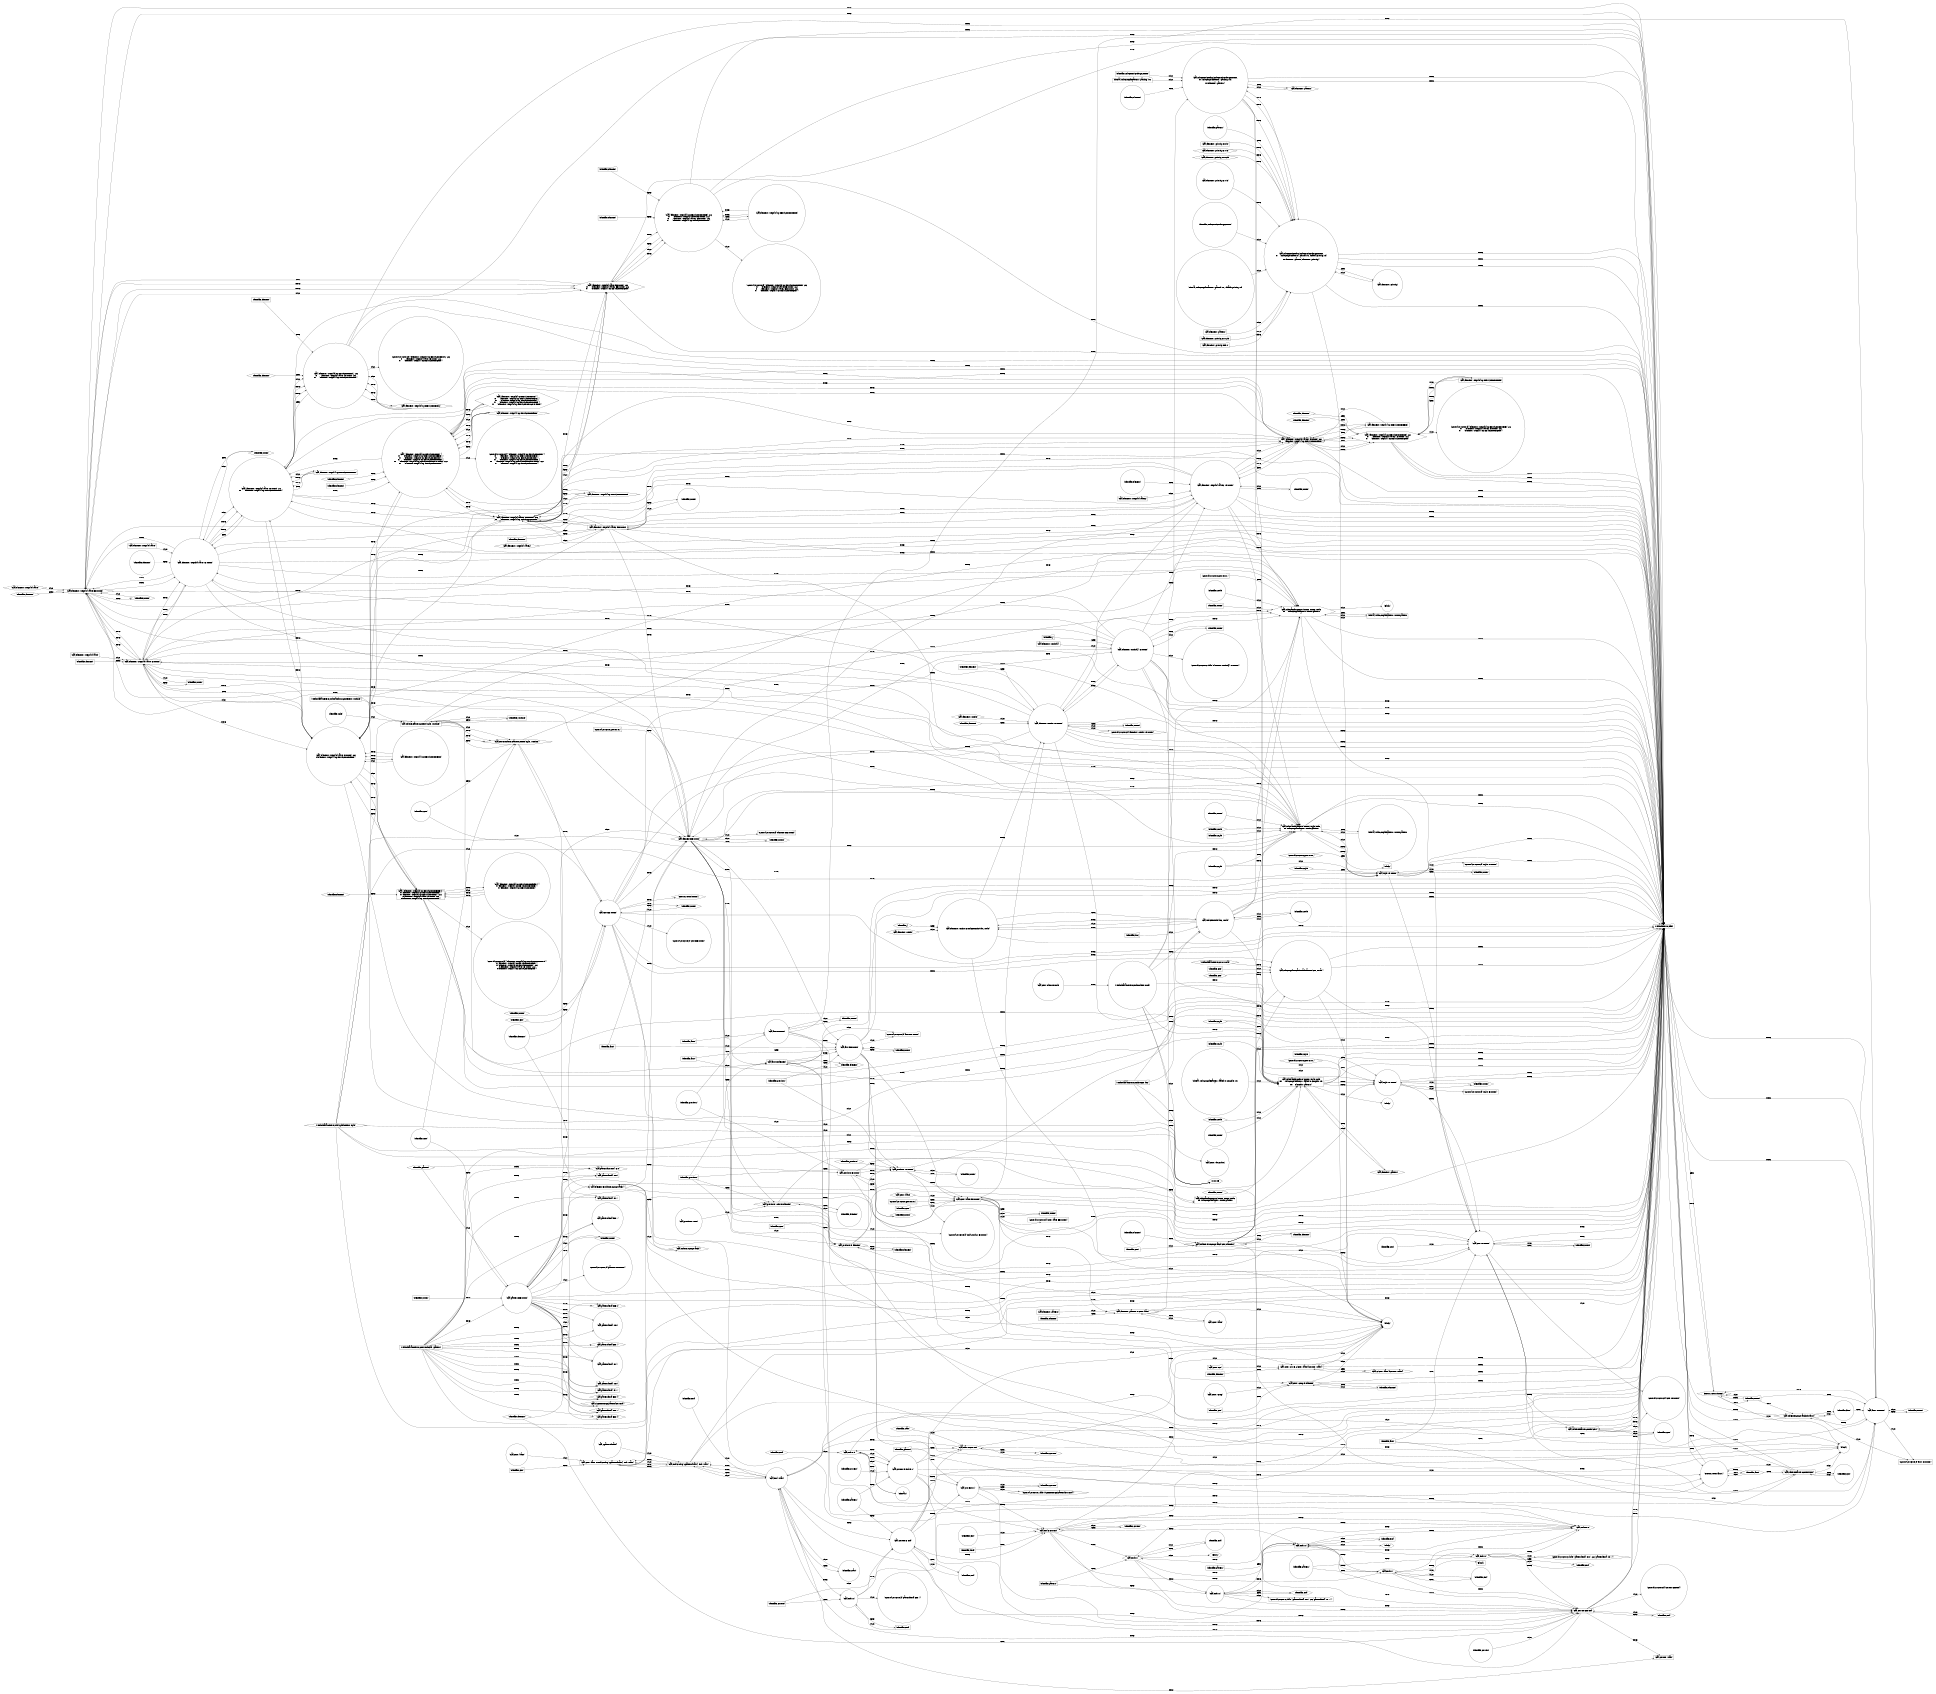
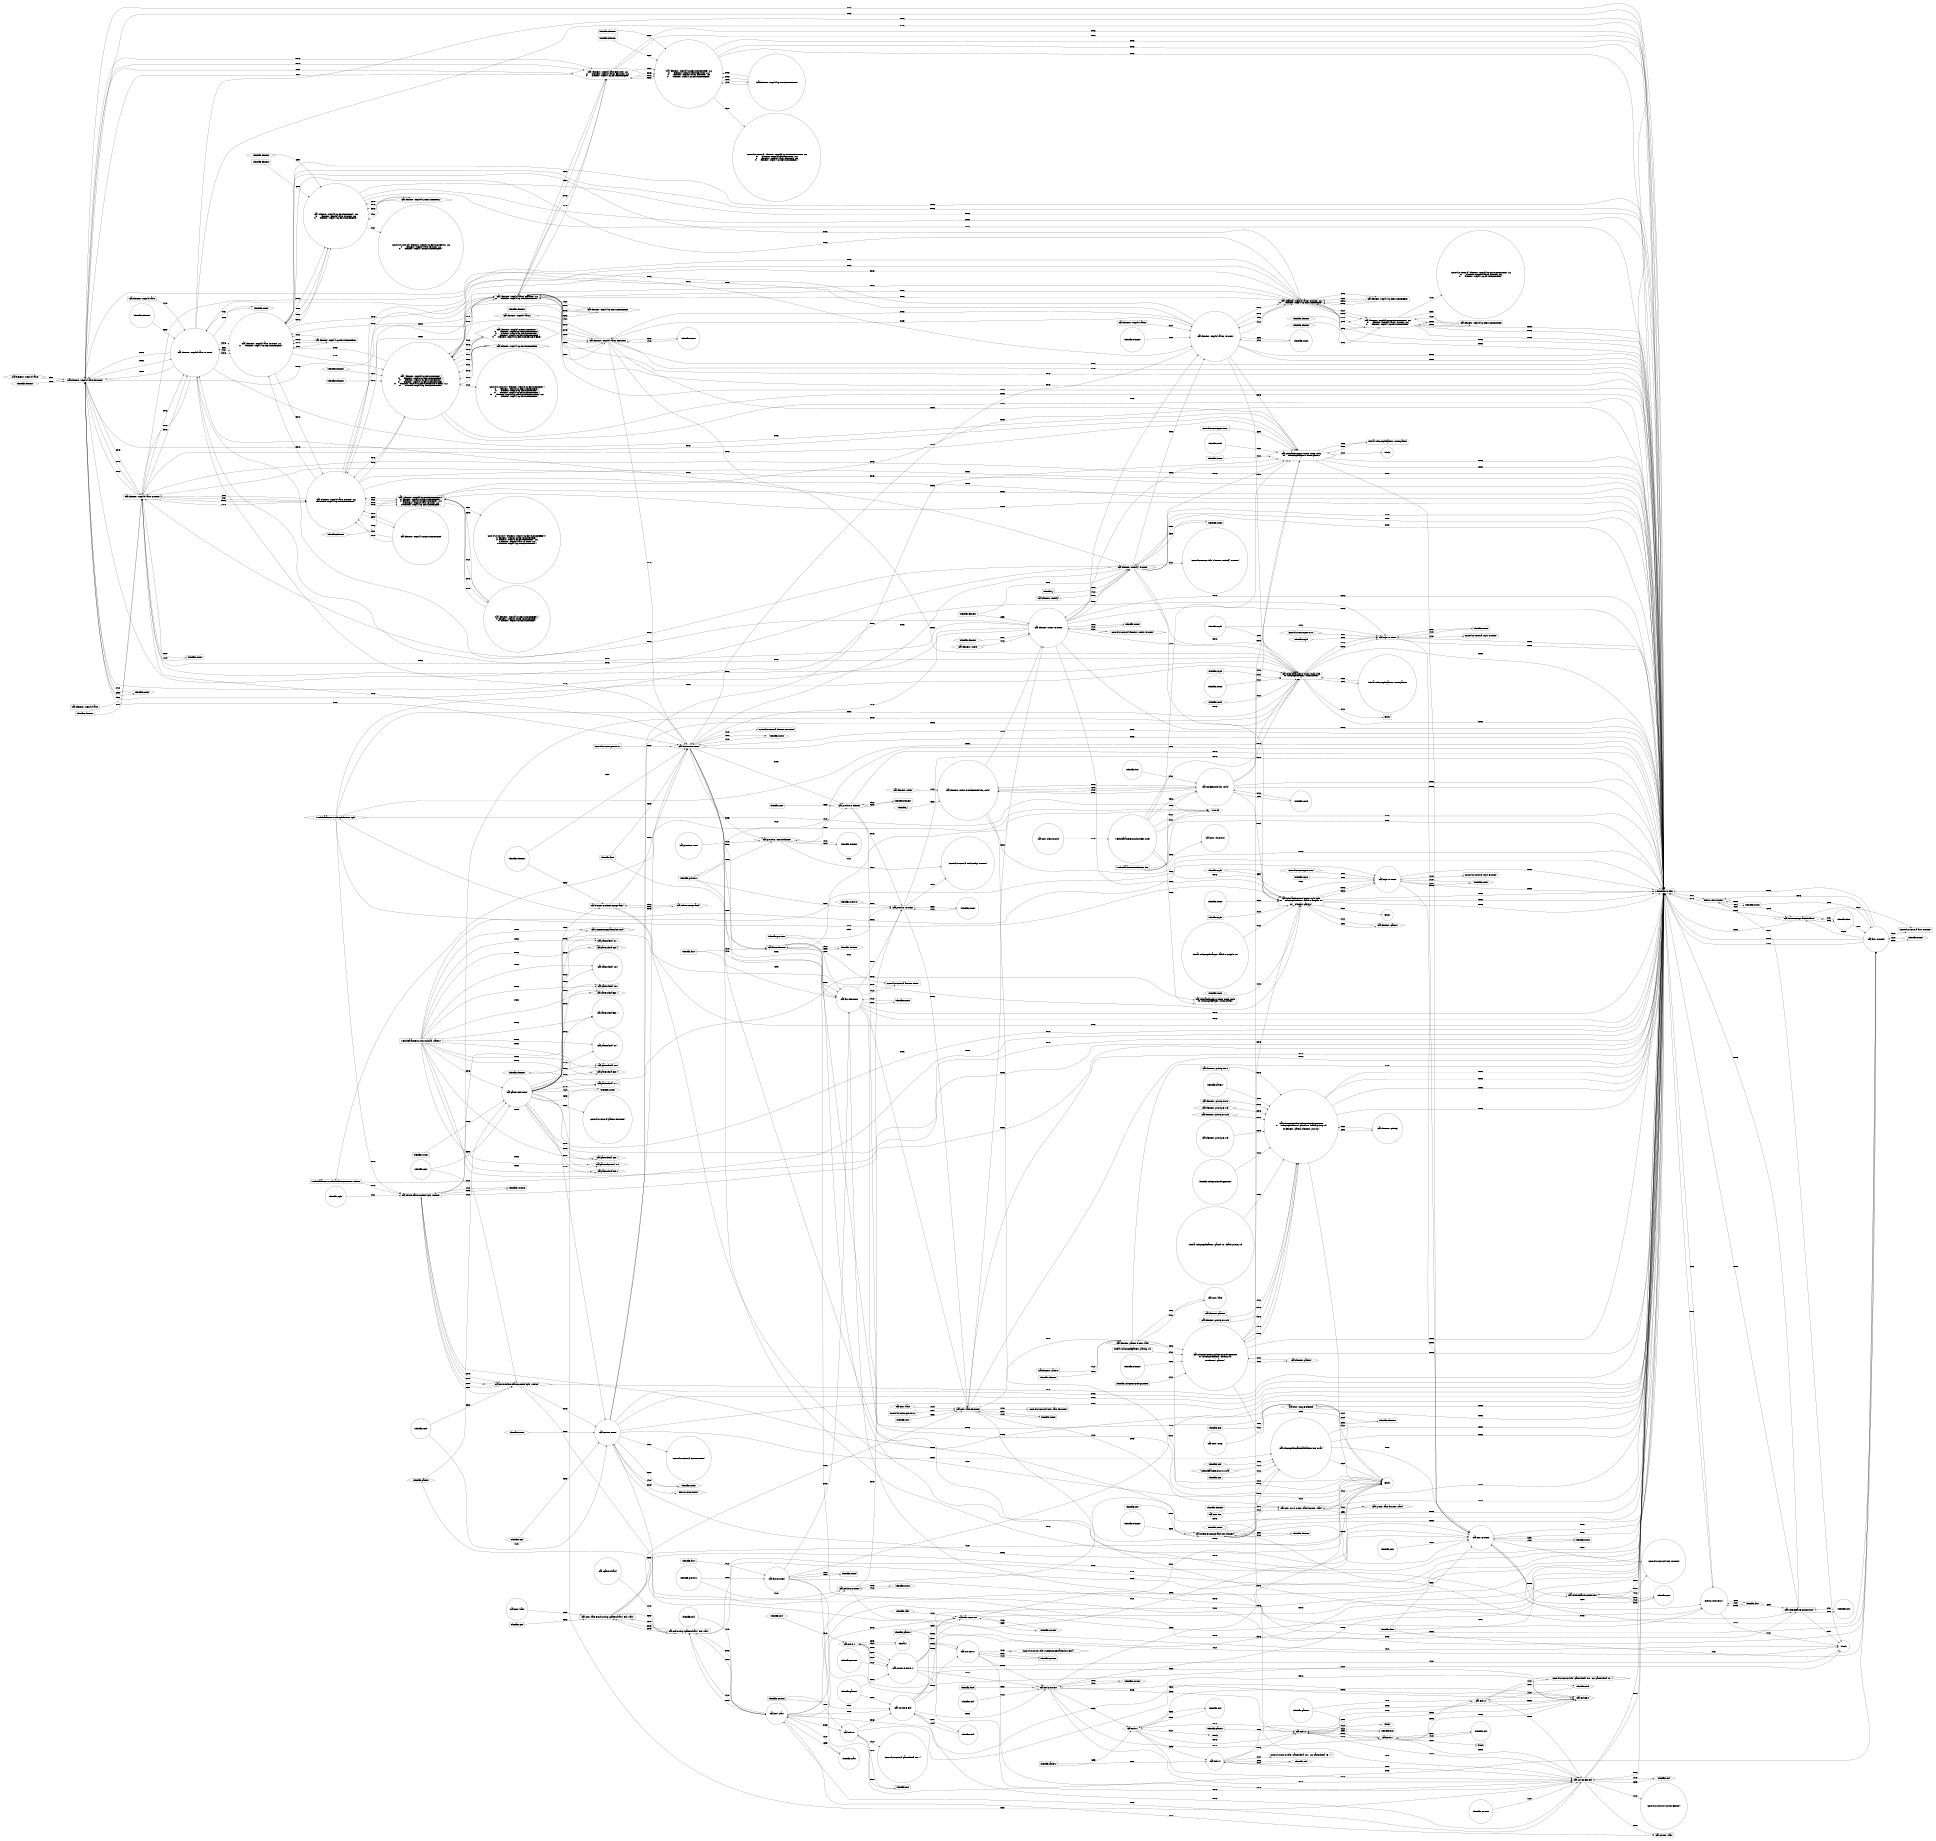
(1132, 650) -> (1132, 567)
(1132, 935) -> (1132, 770)
(1464, 1398) -> (1440, 1401)
